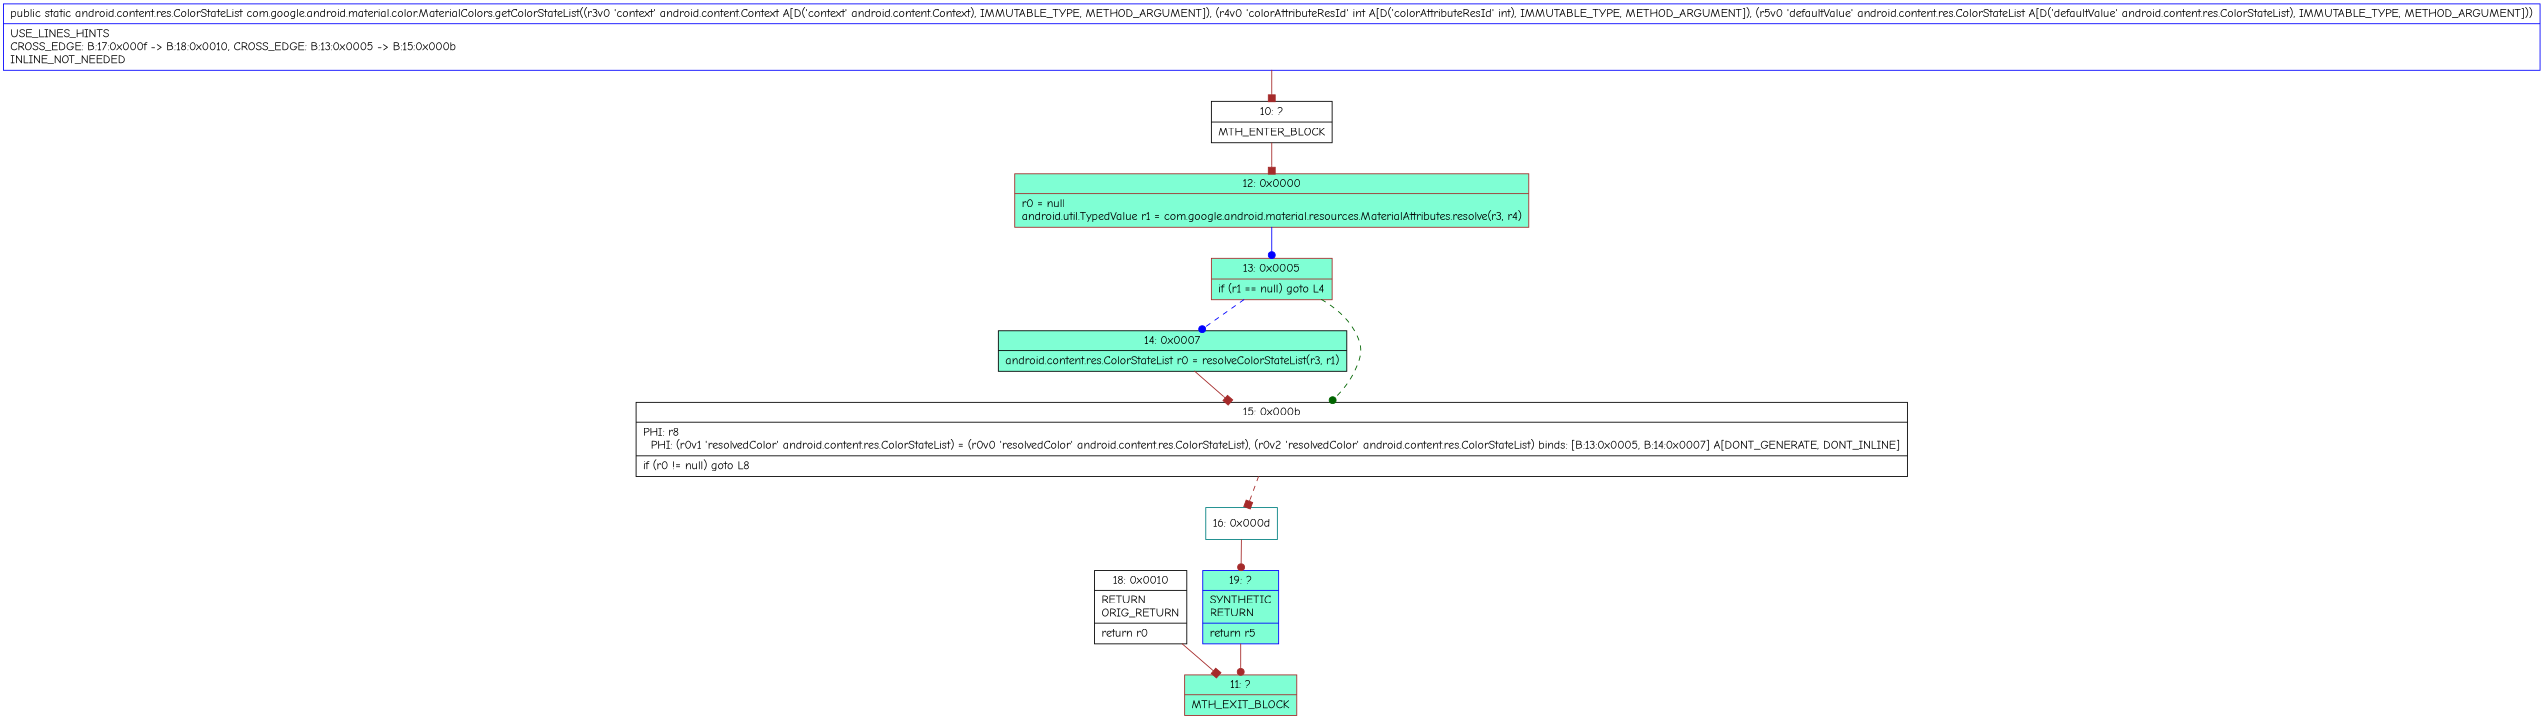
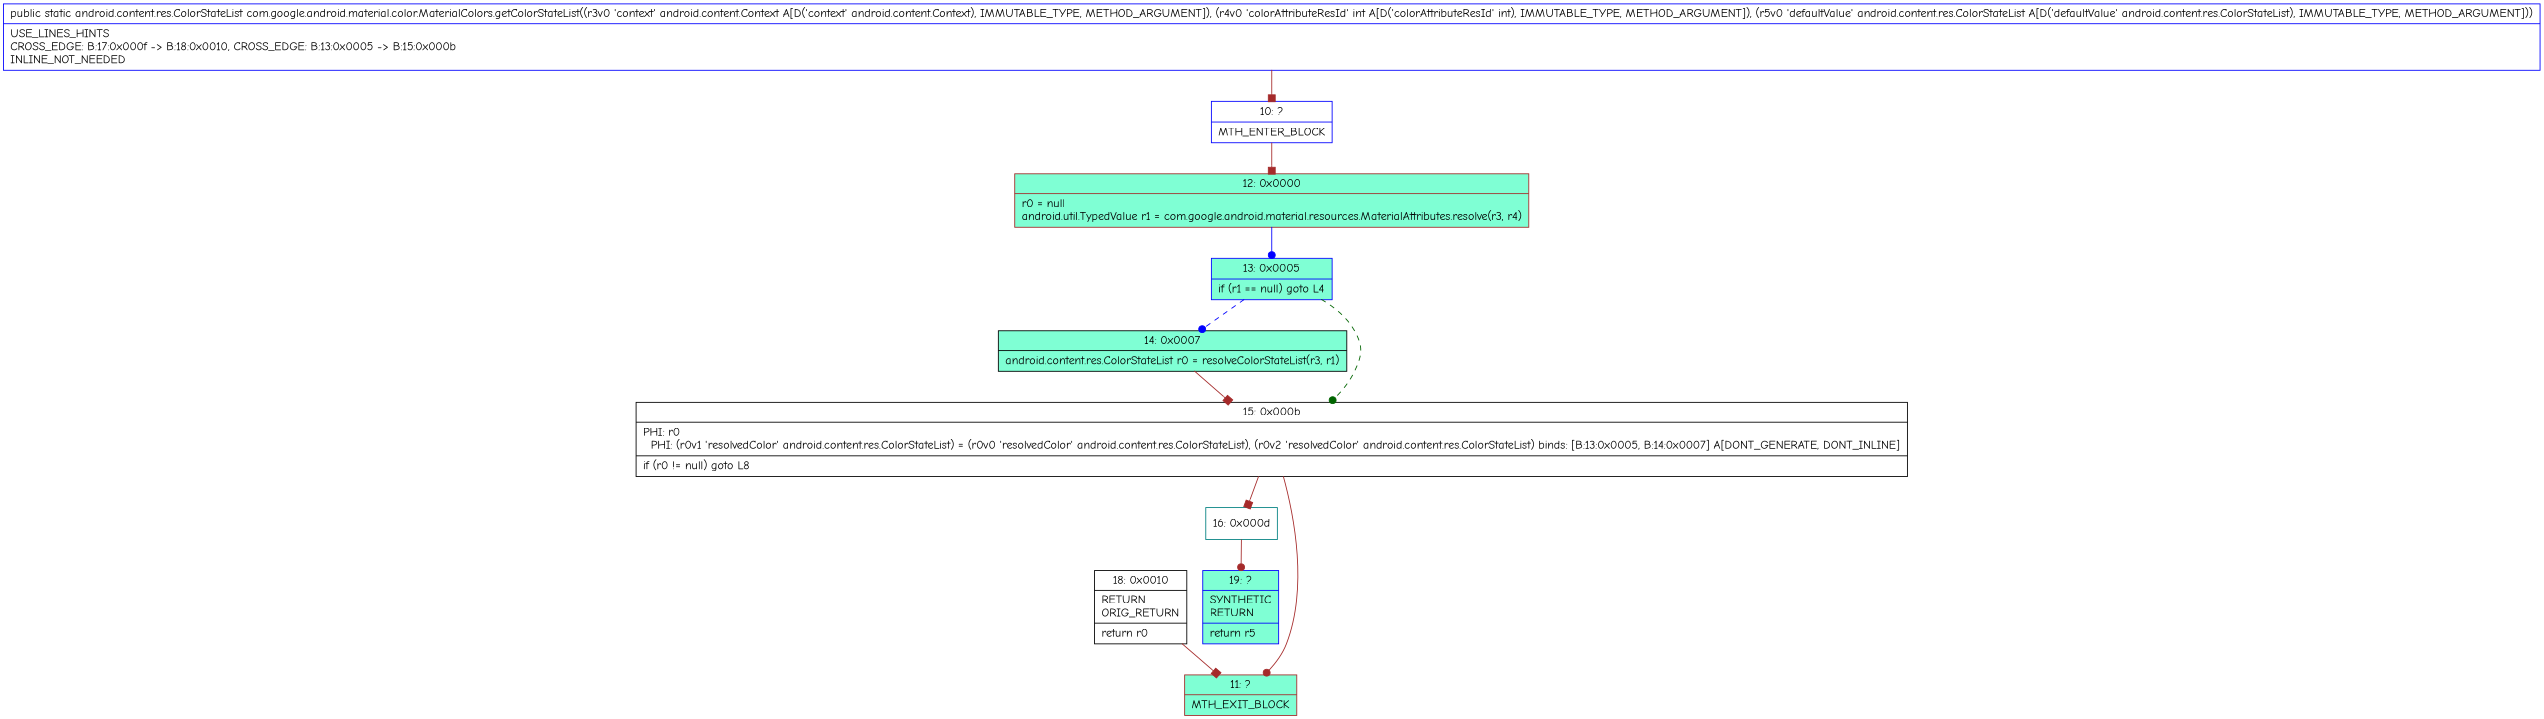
(1272, 122) -> (1272, 122)
(1272, 279) -> (1272, 279)
(663, 432) -> (664, 432)
(1254, 488) -> (1254, 488)
(1241, 656) -> (1298, 576)
